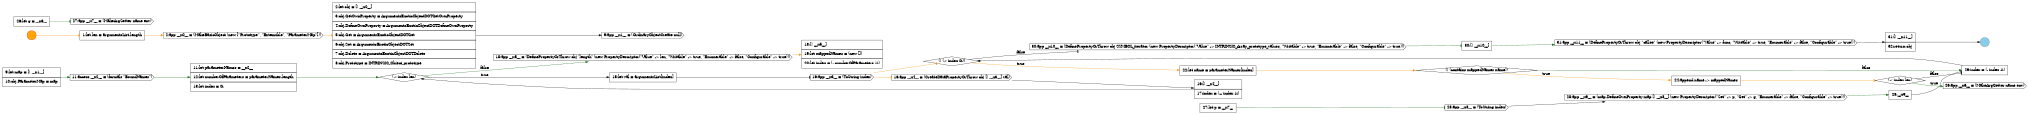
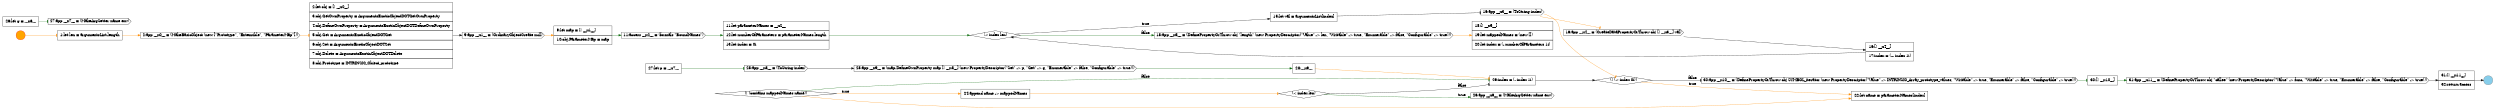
none -> (548, 35)
(1900, 47) -> (2456, 85)
(1335, 70) -> (1325, 107)
(1748, 70) -> (1145, 79)
(1937, 88) -> (1402, 73)
